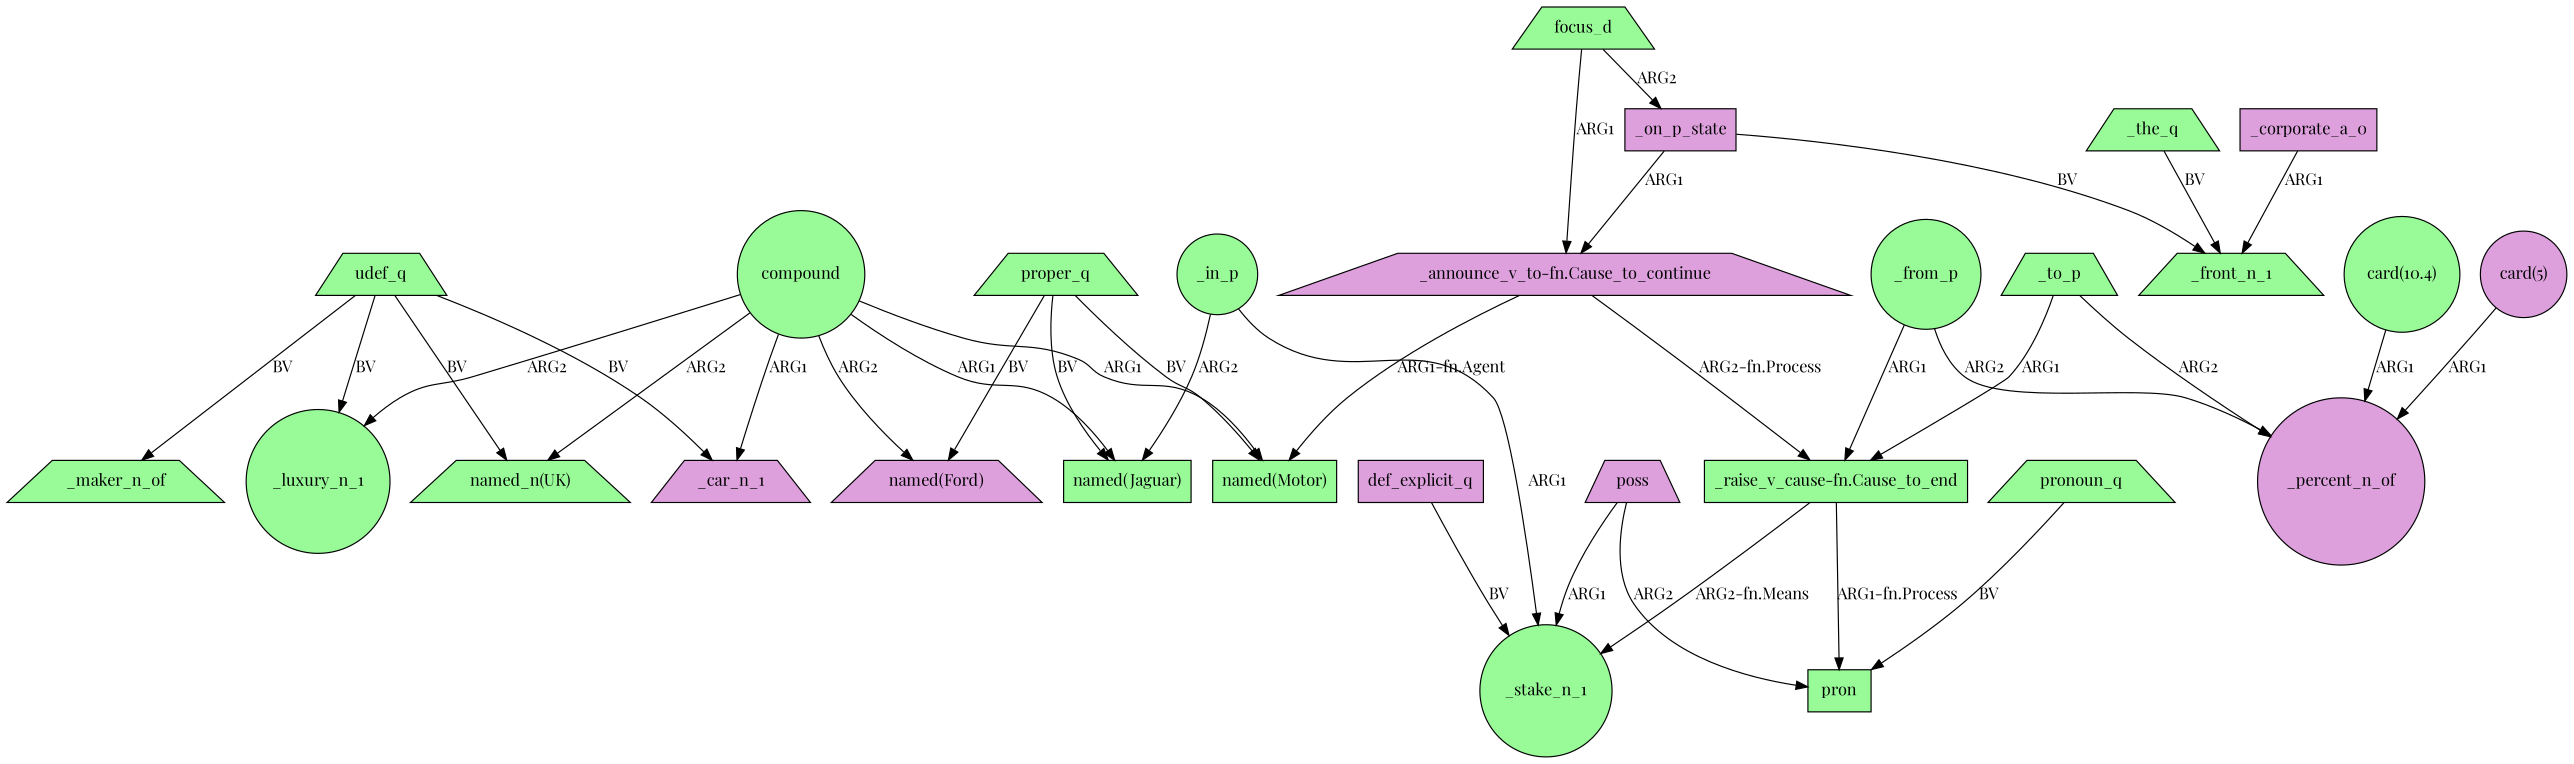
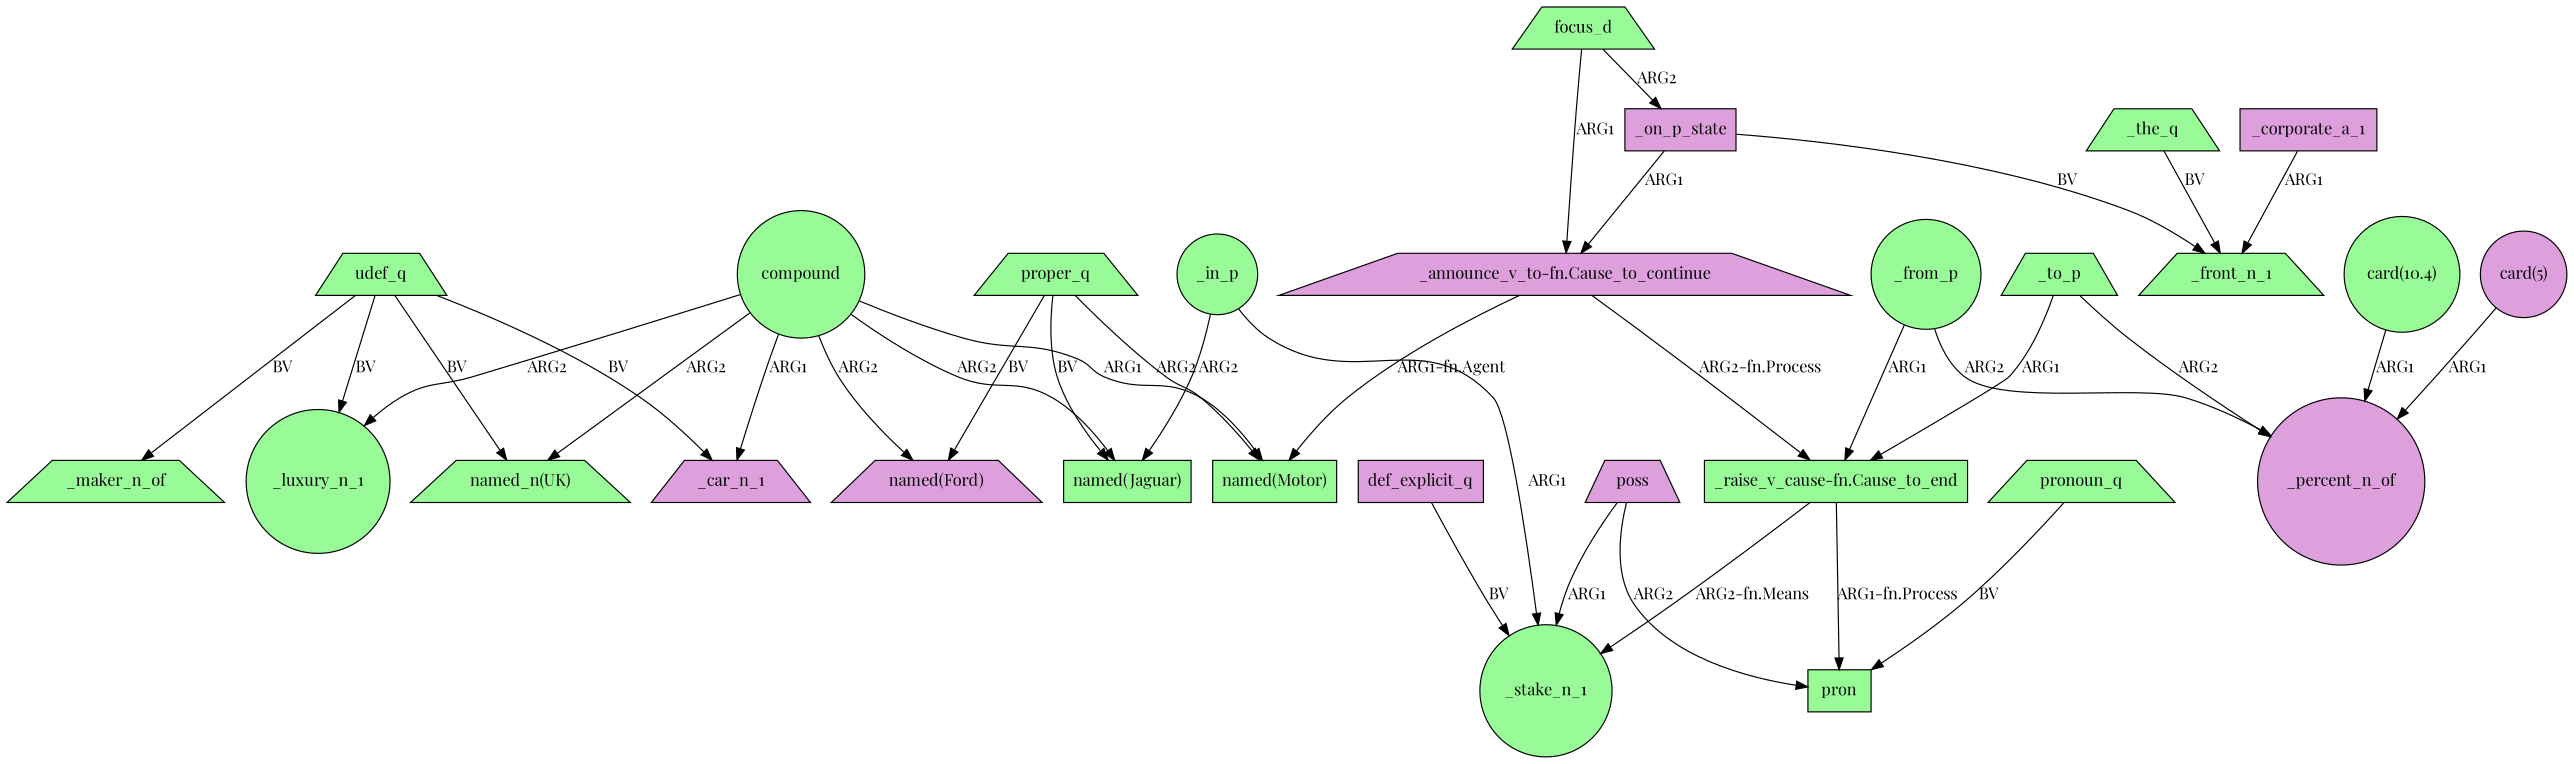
(2308, 130) -> (2308, 130)
(977, 368) -> (977, 368)
(1176, 368) -> (1176, 368)
